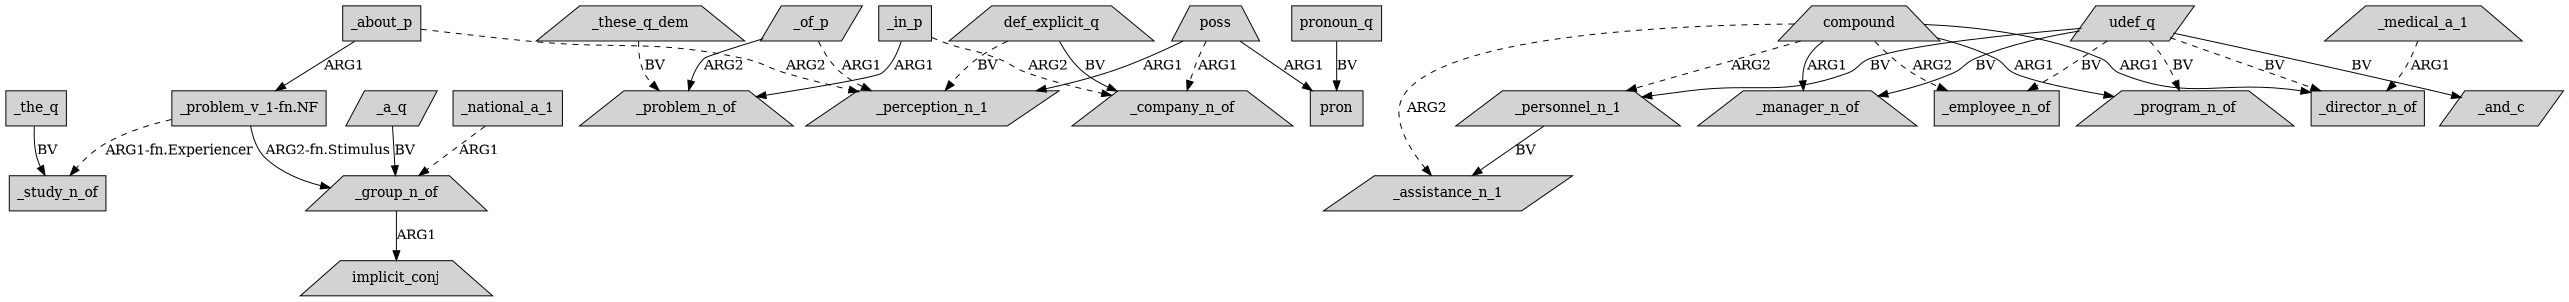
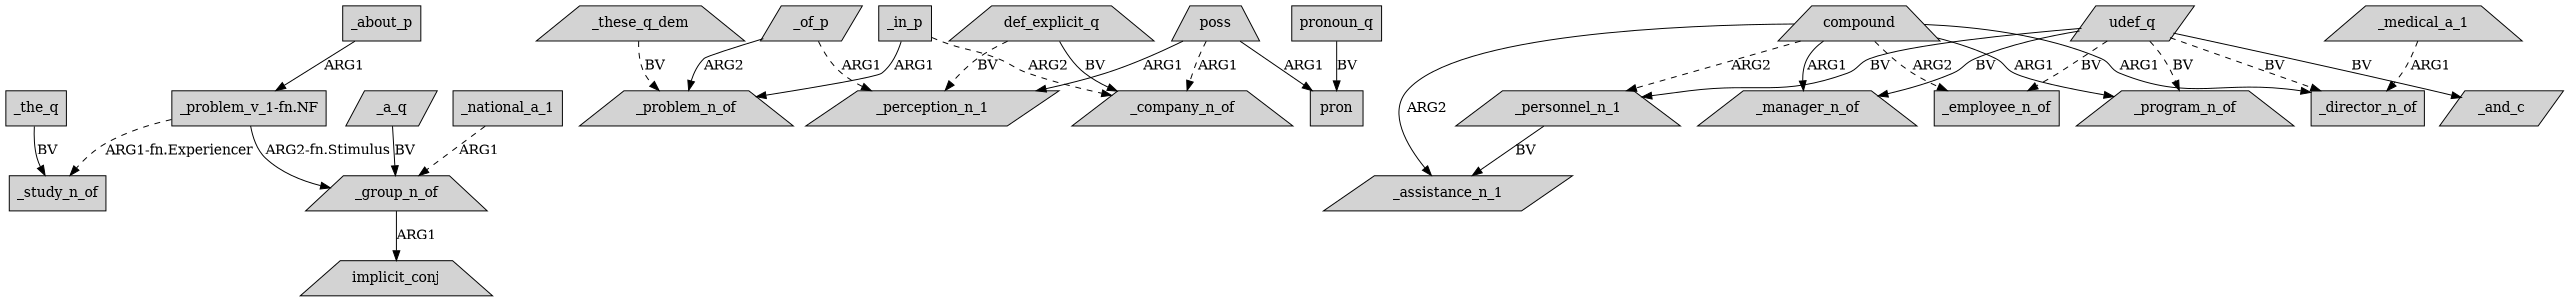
(1553, 40) -> (1553, 40)
(626, 46) -> none
